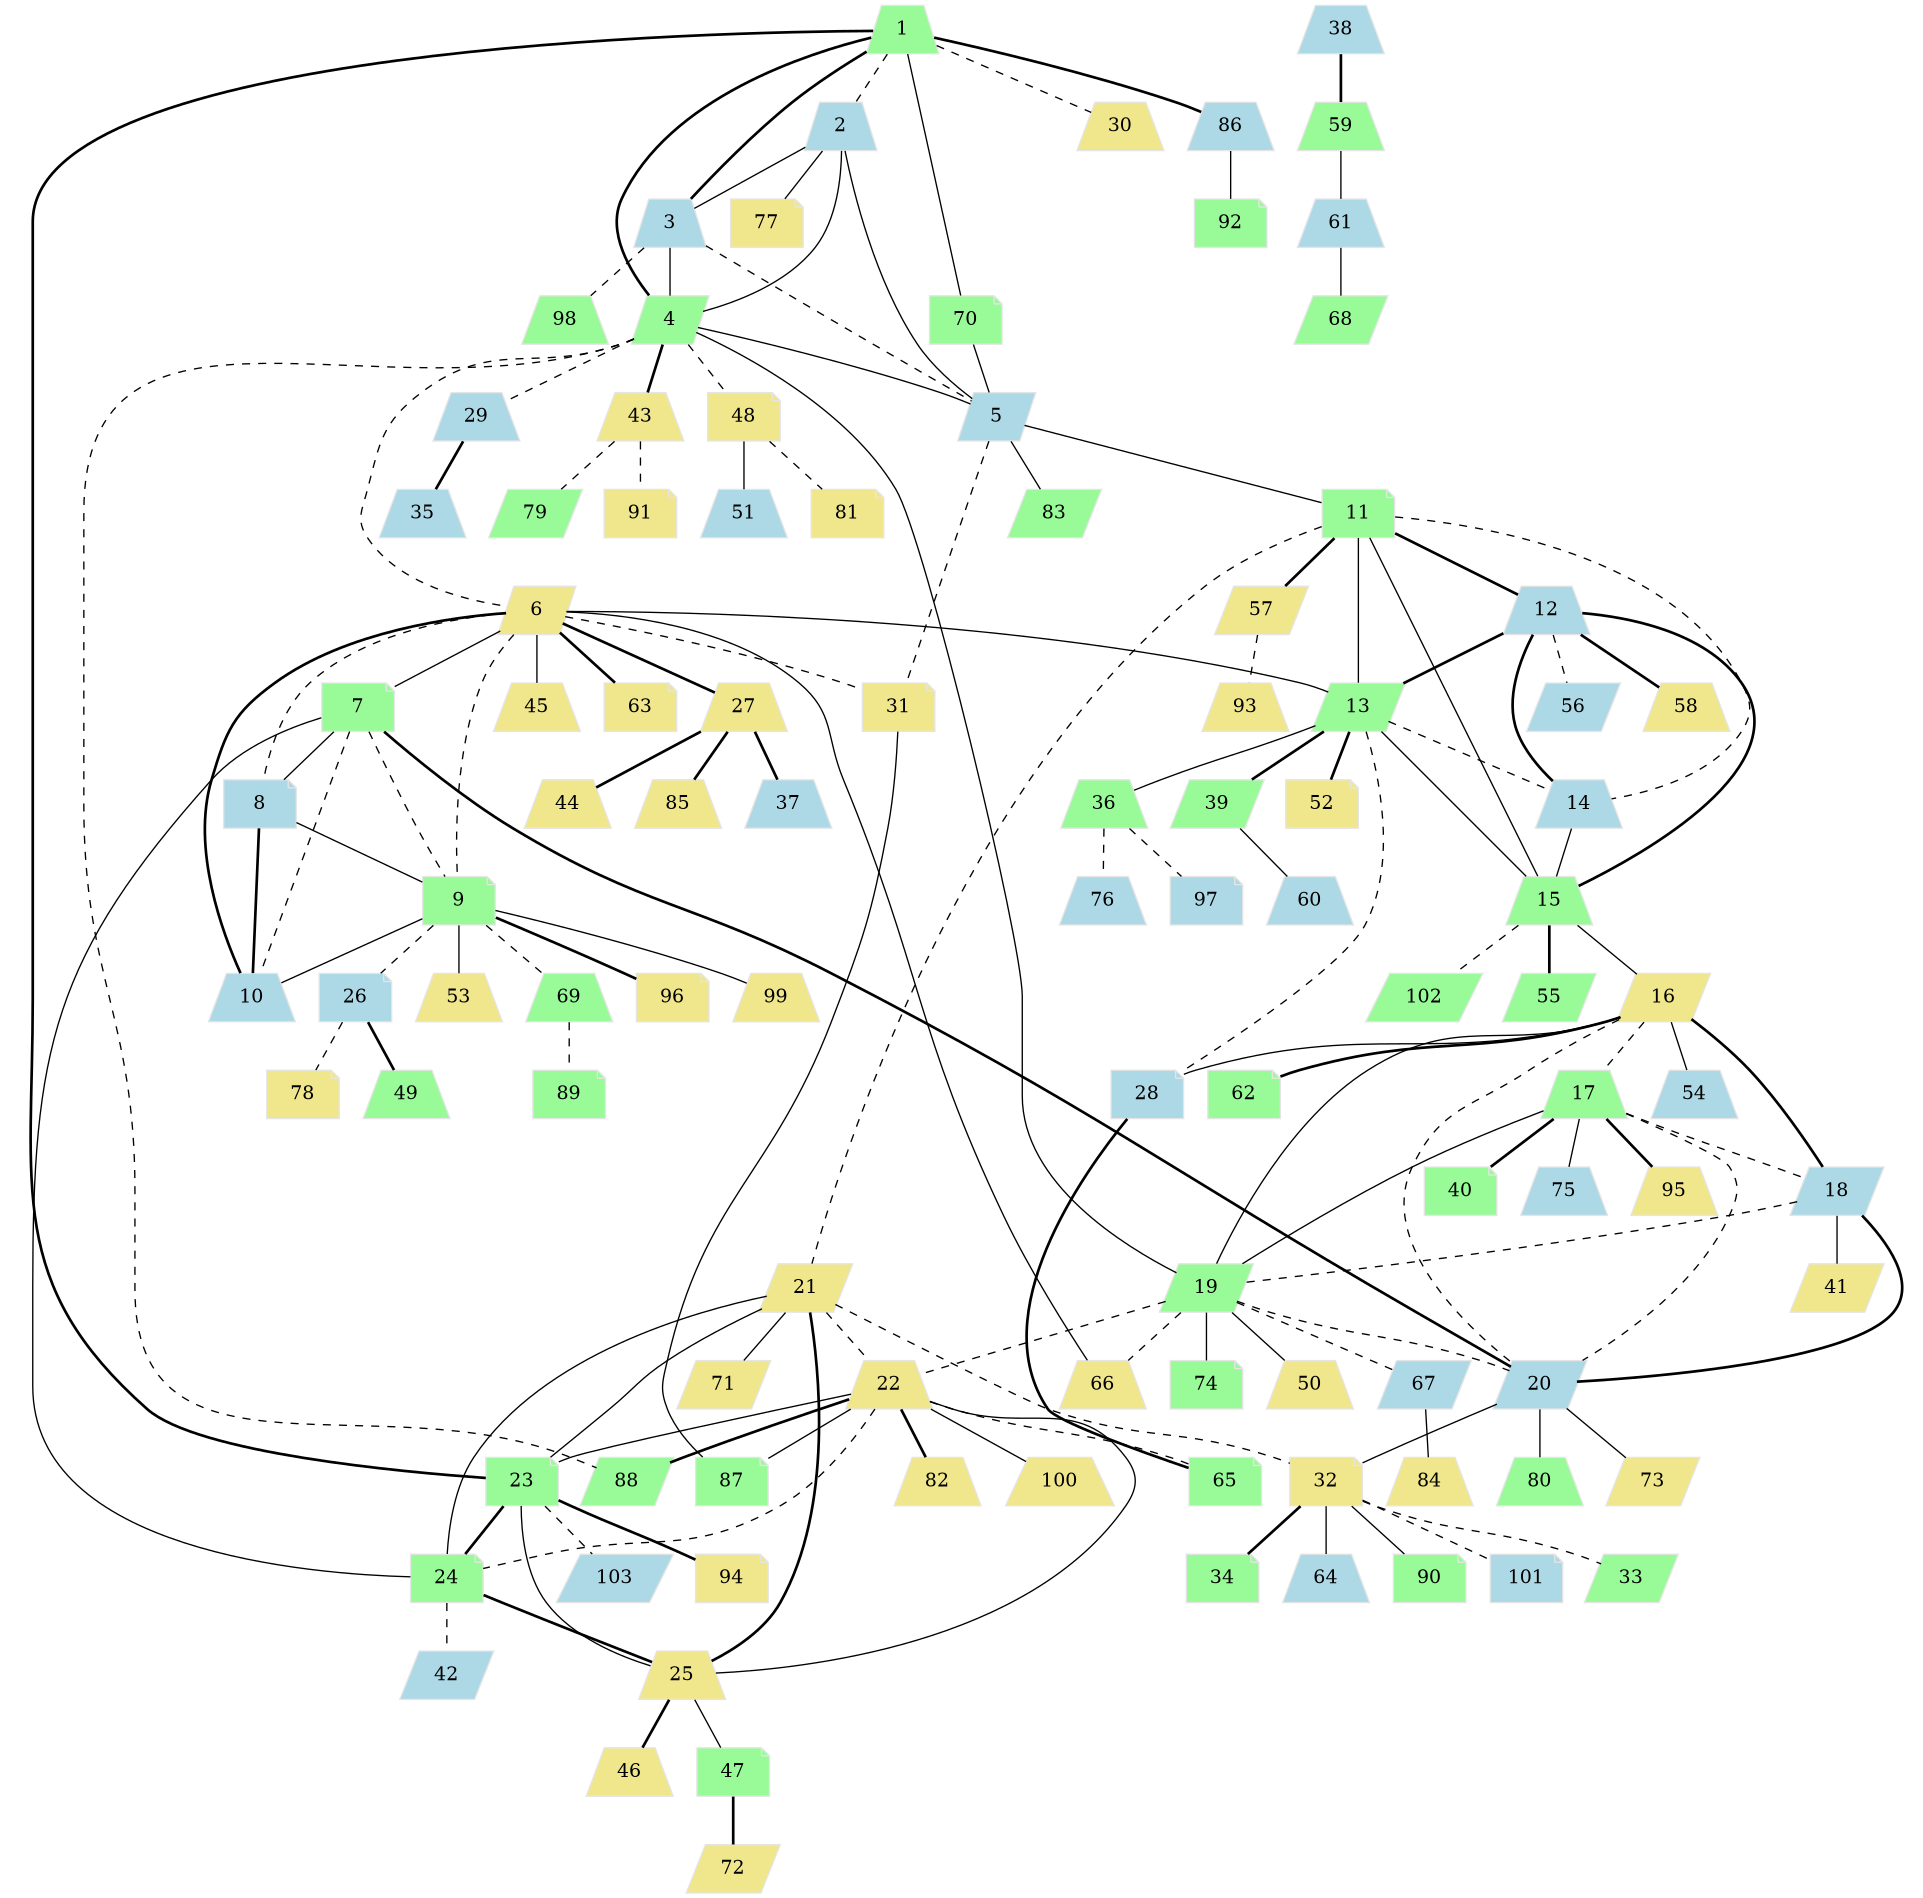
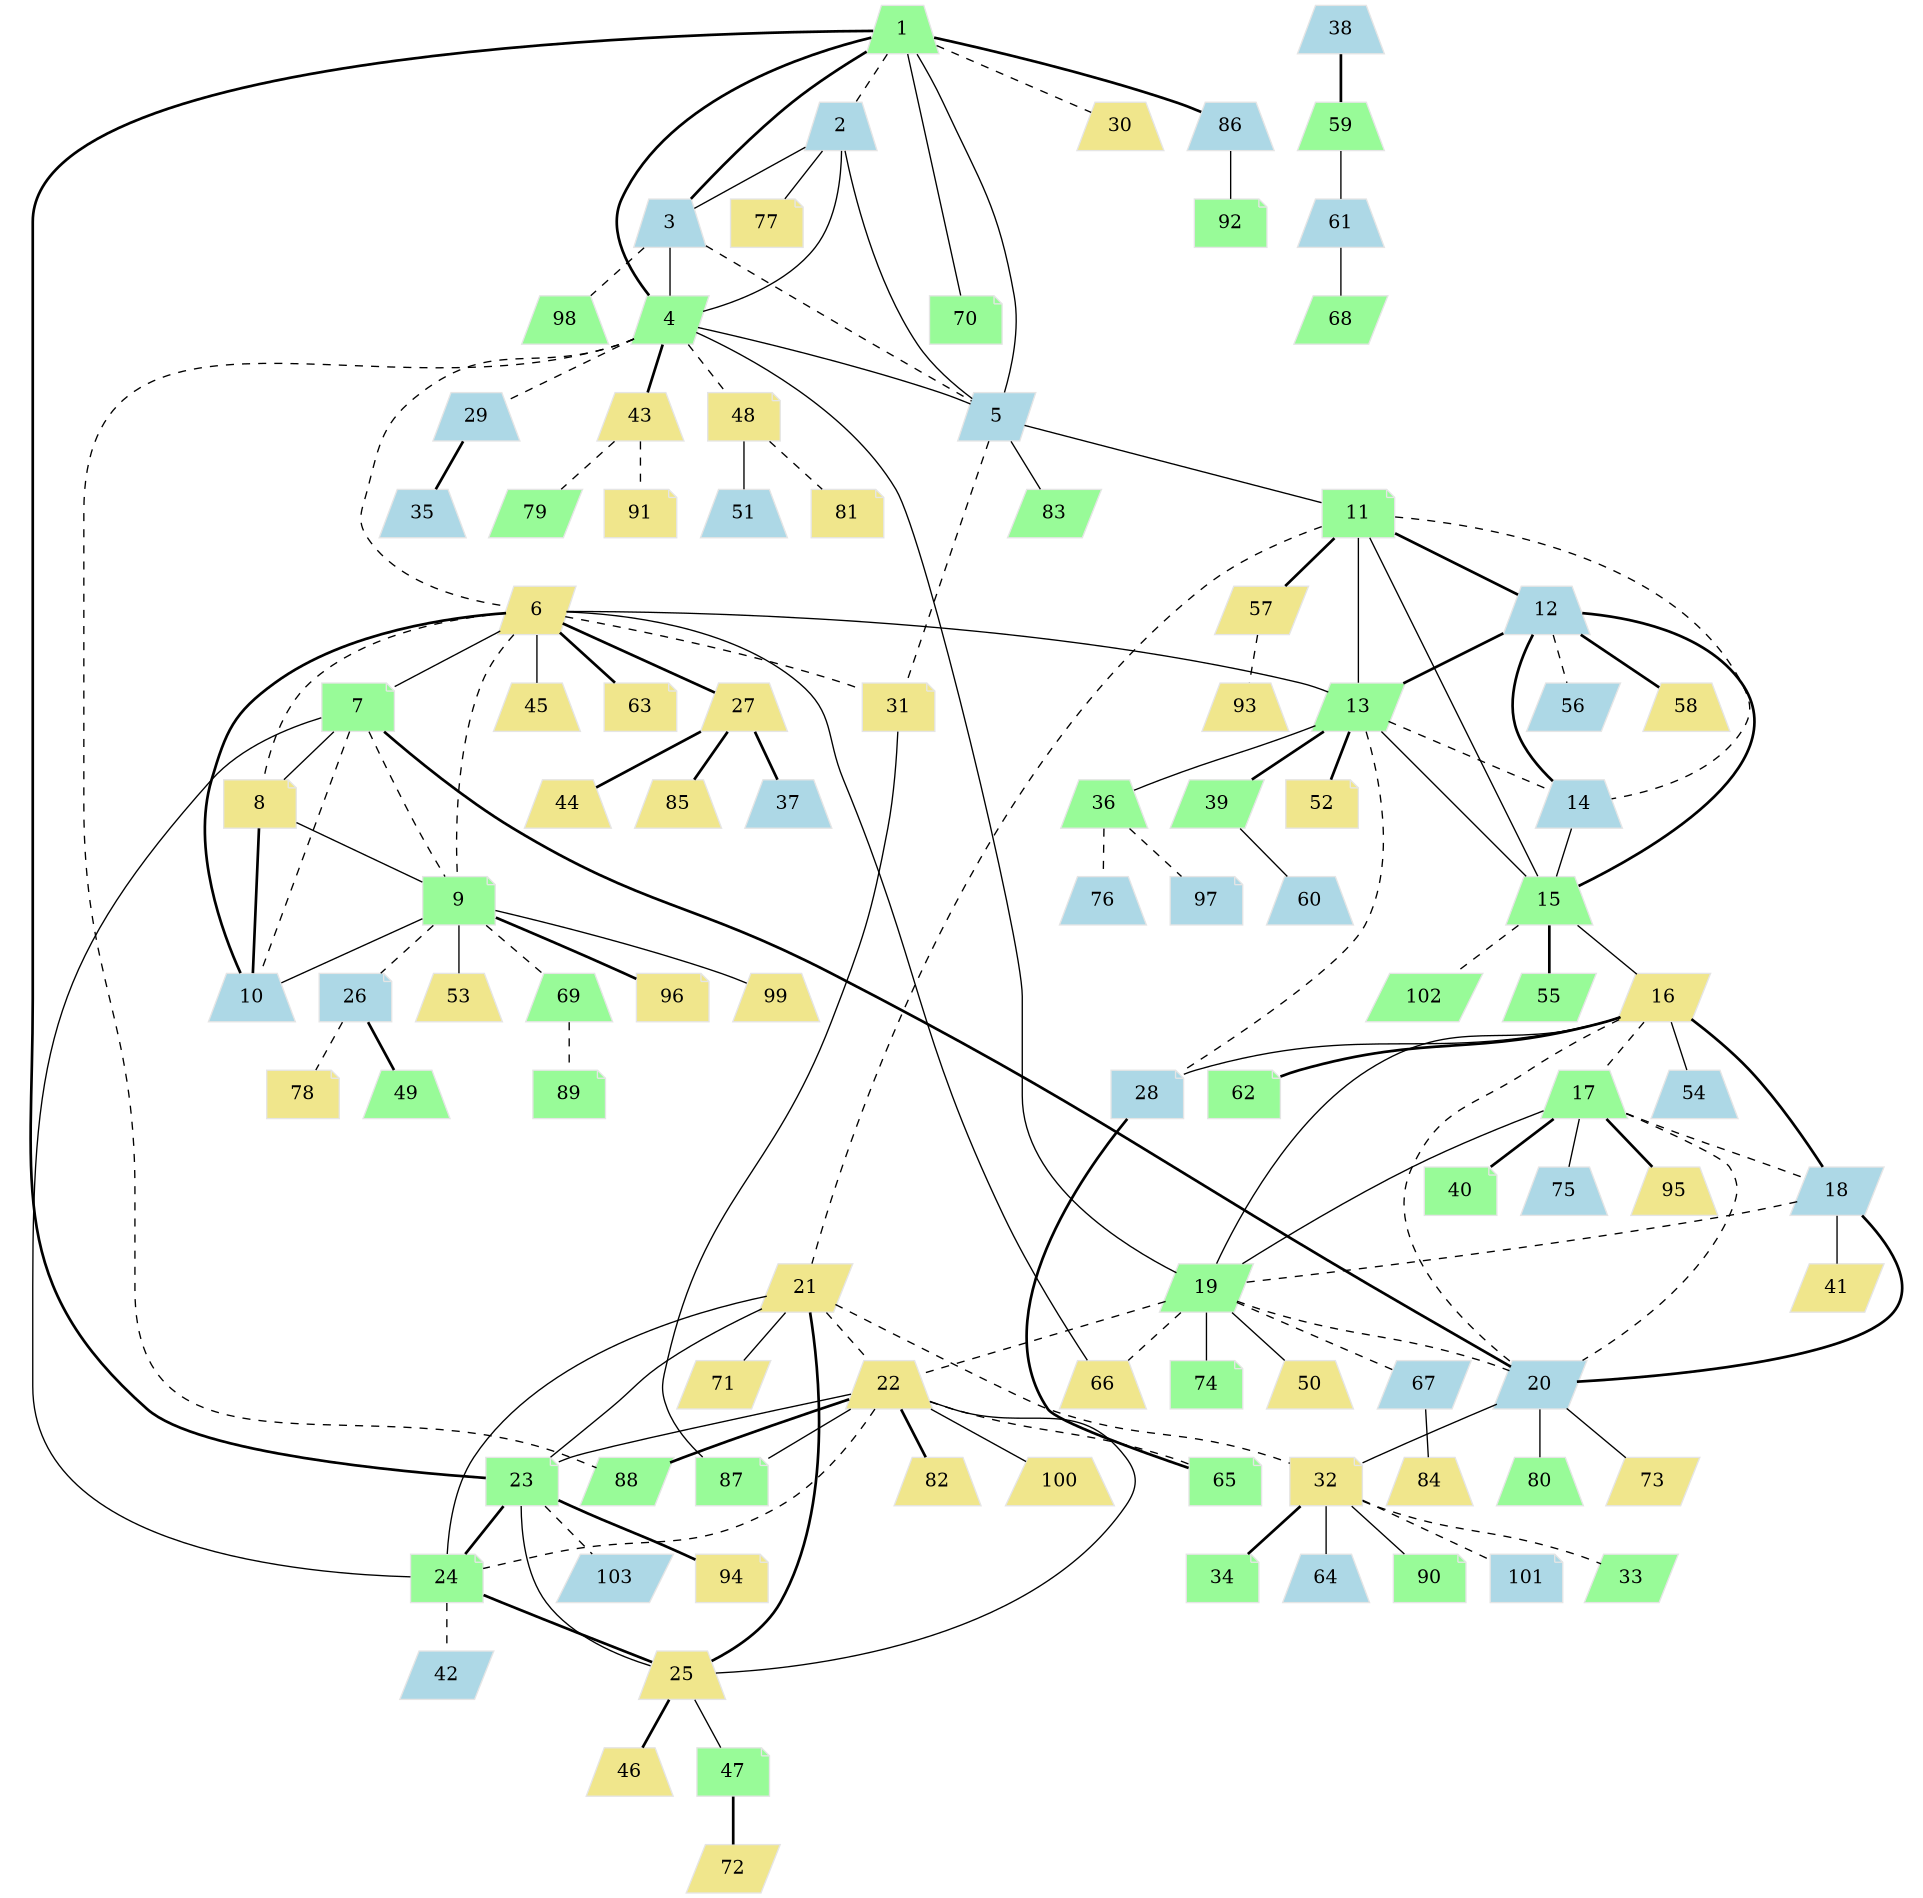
(981, 369) -> (995, 216)
(260, 804) -> (260, 804)
